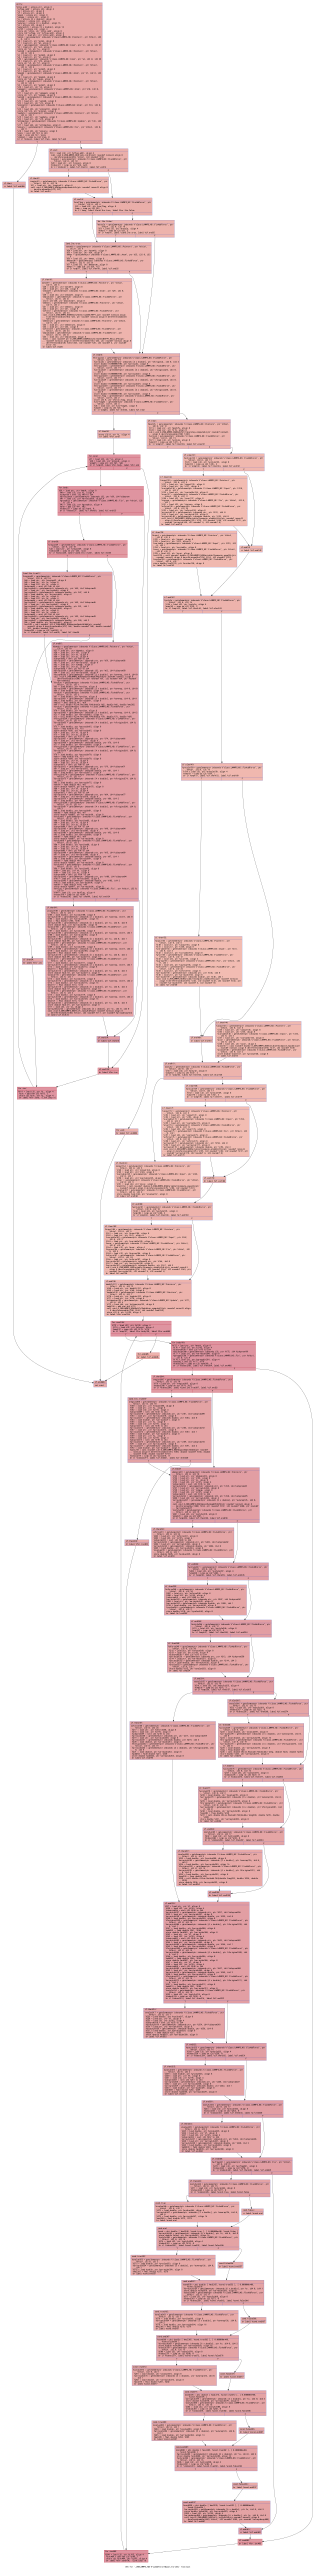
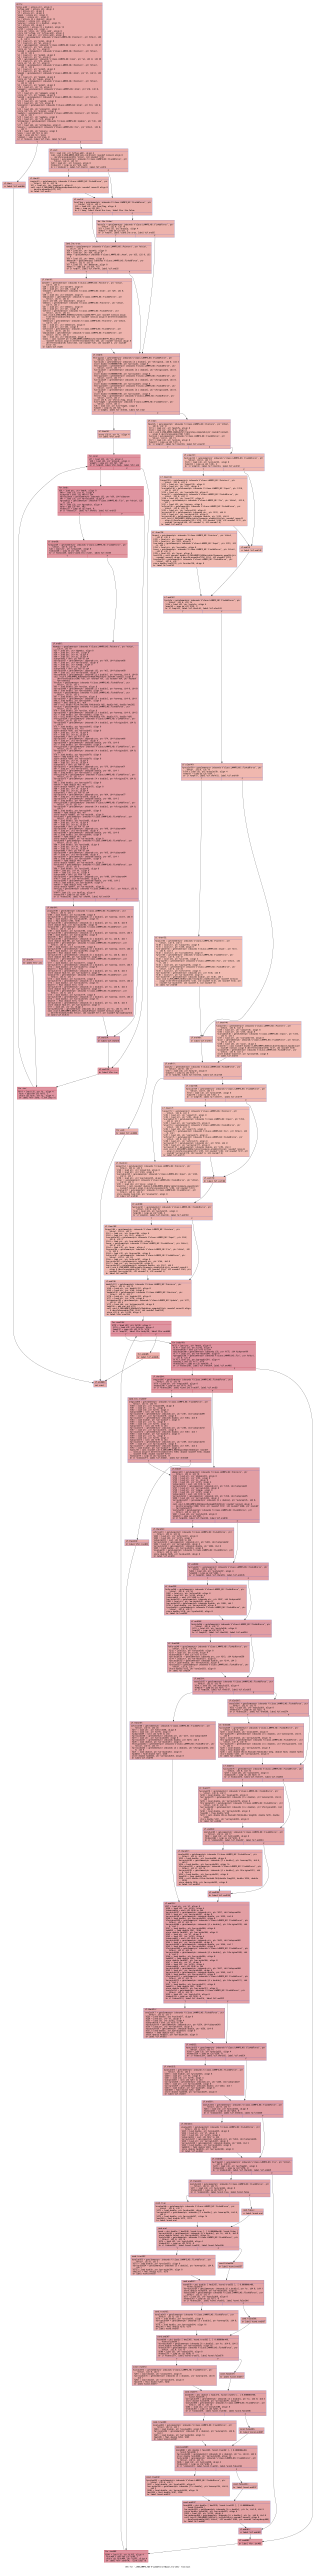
(67, 605) -> none
none -> (187, 2486)
